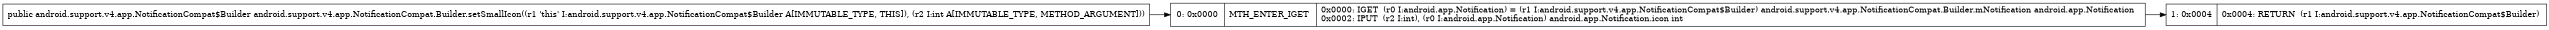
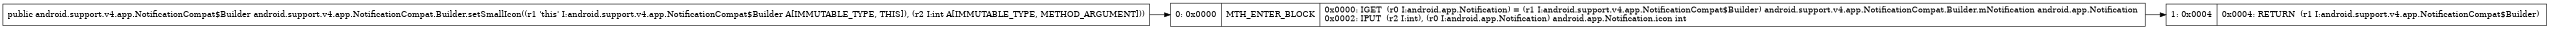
(1269, 14) -> (1271, 14)
